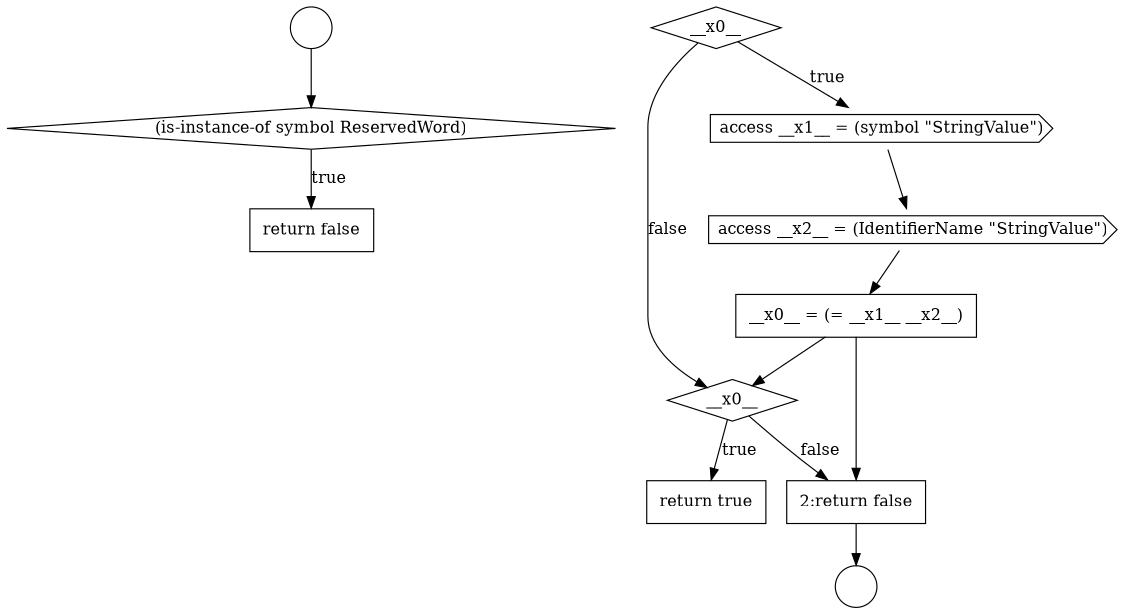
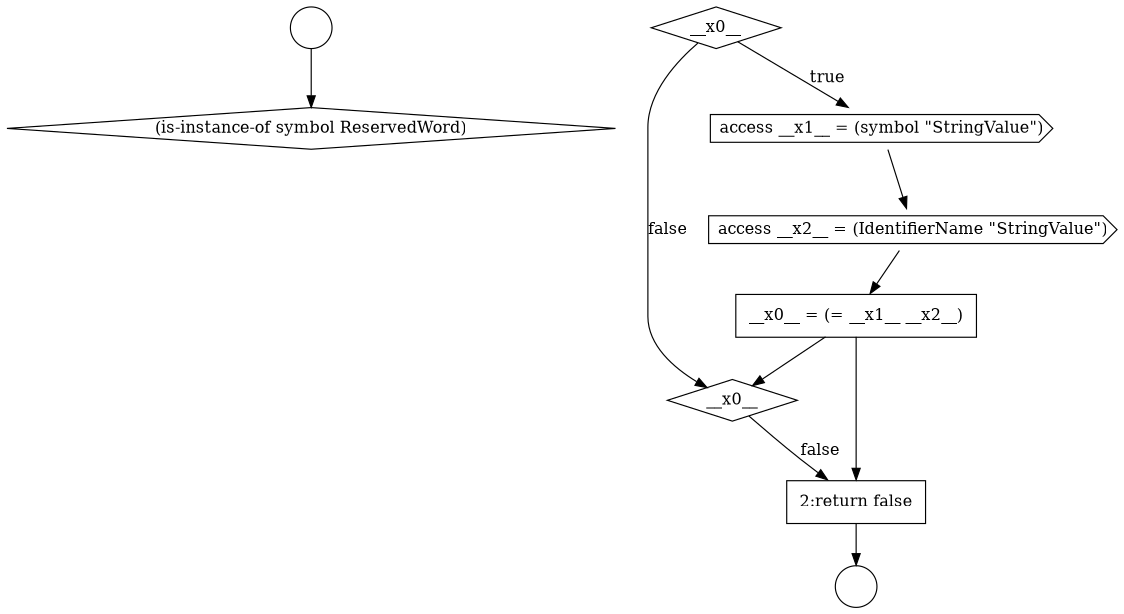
(311, 230) -> none
(706, 502) -> none
